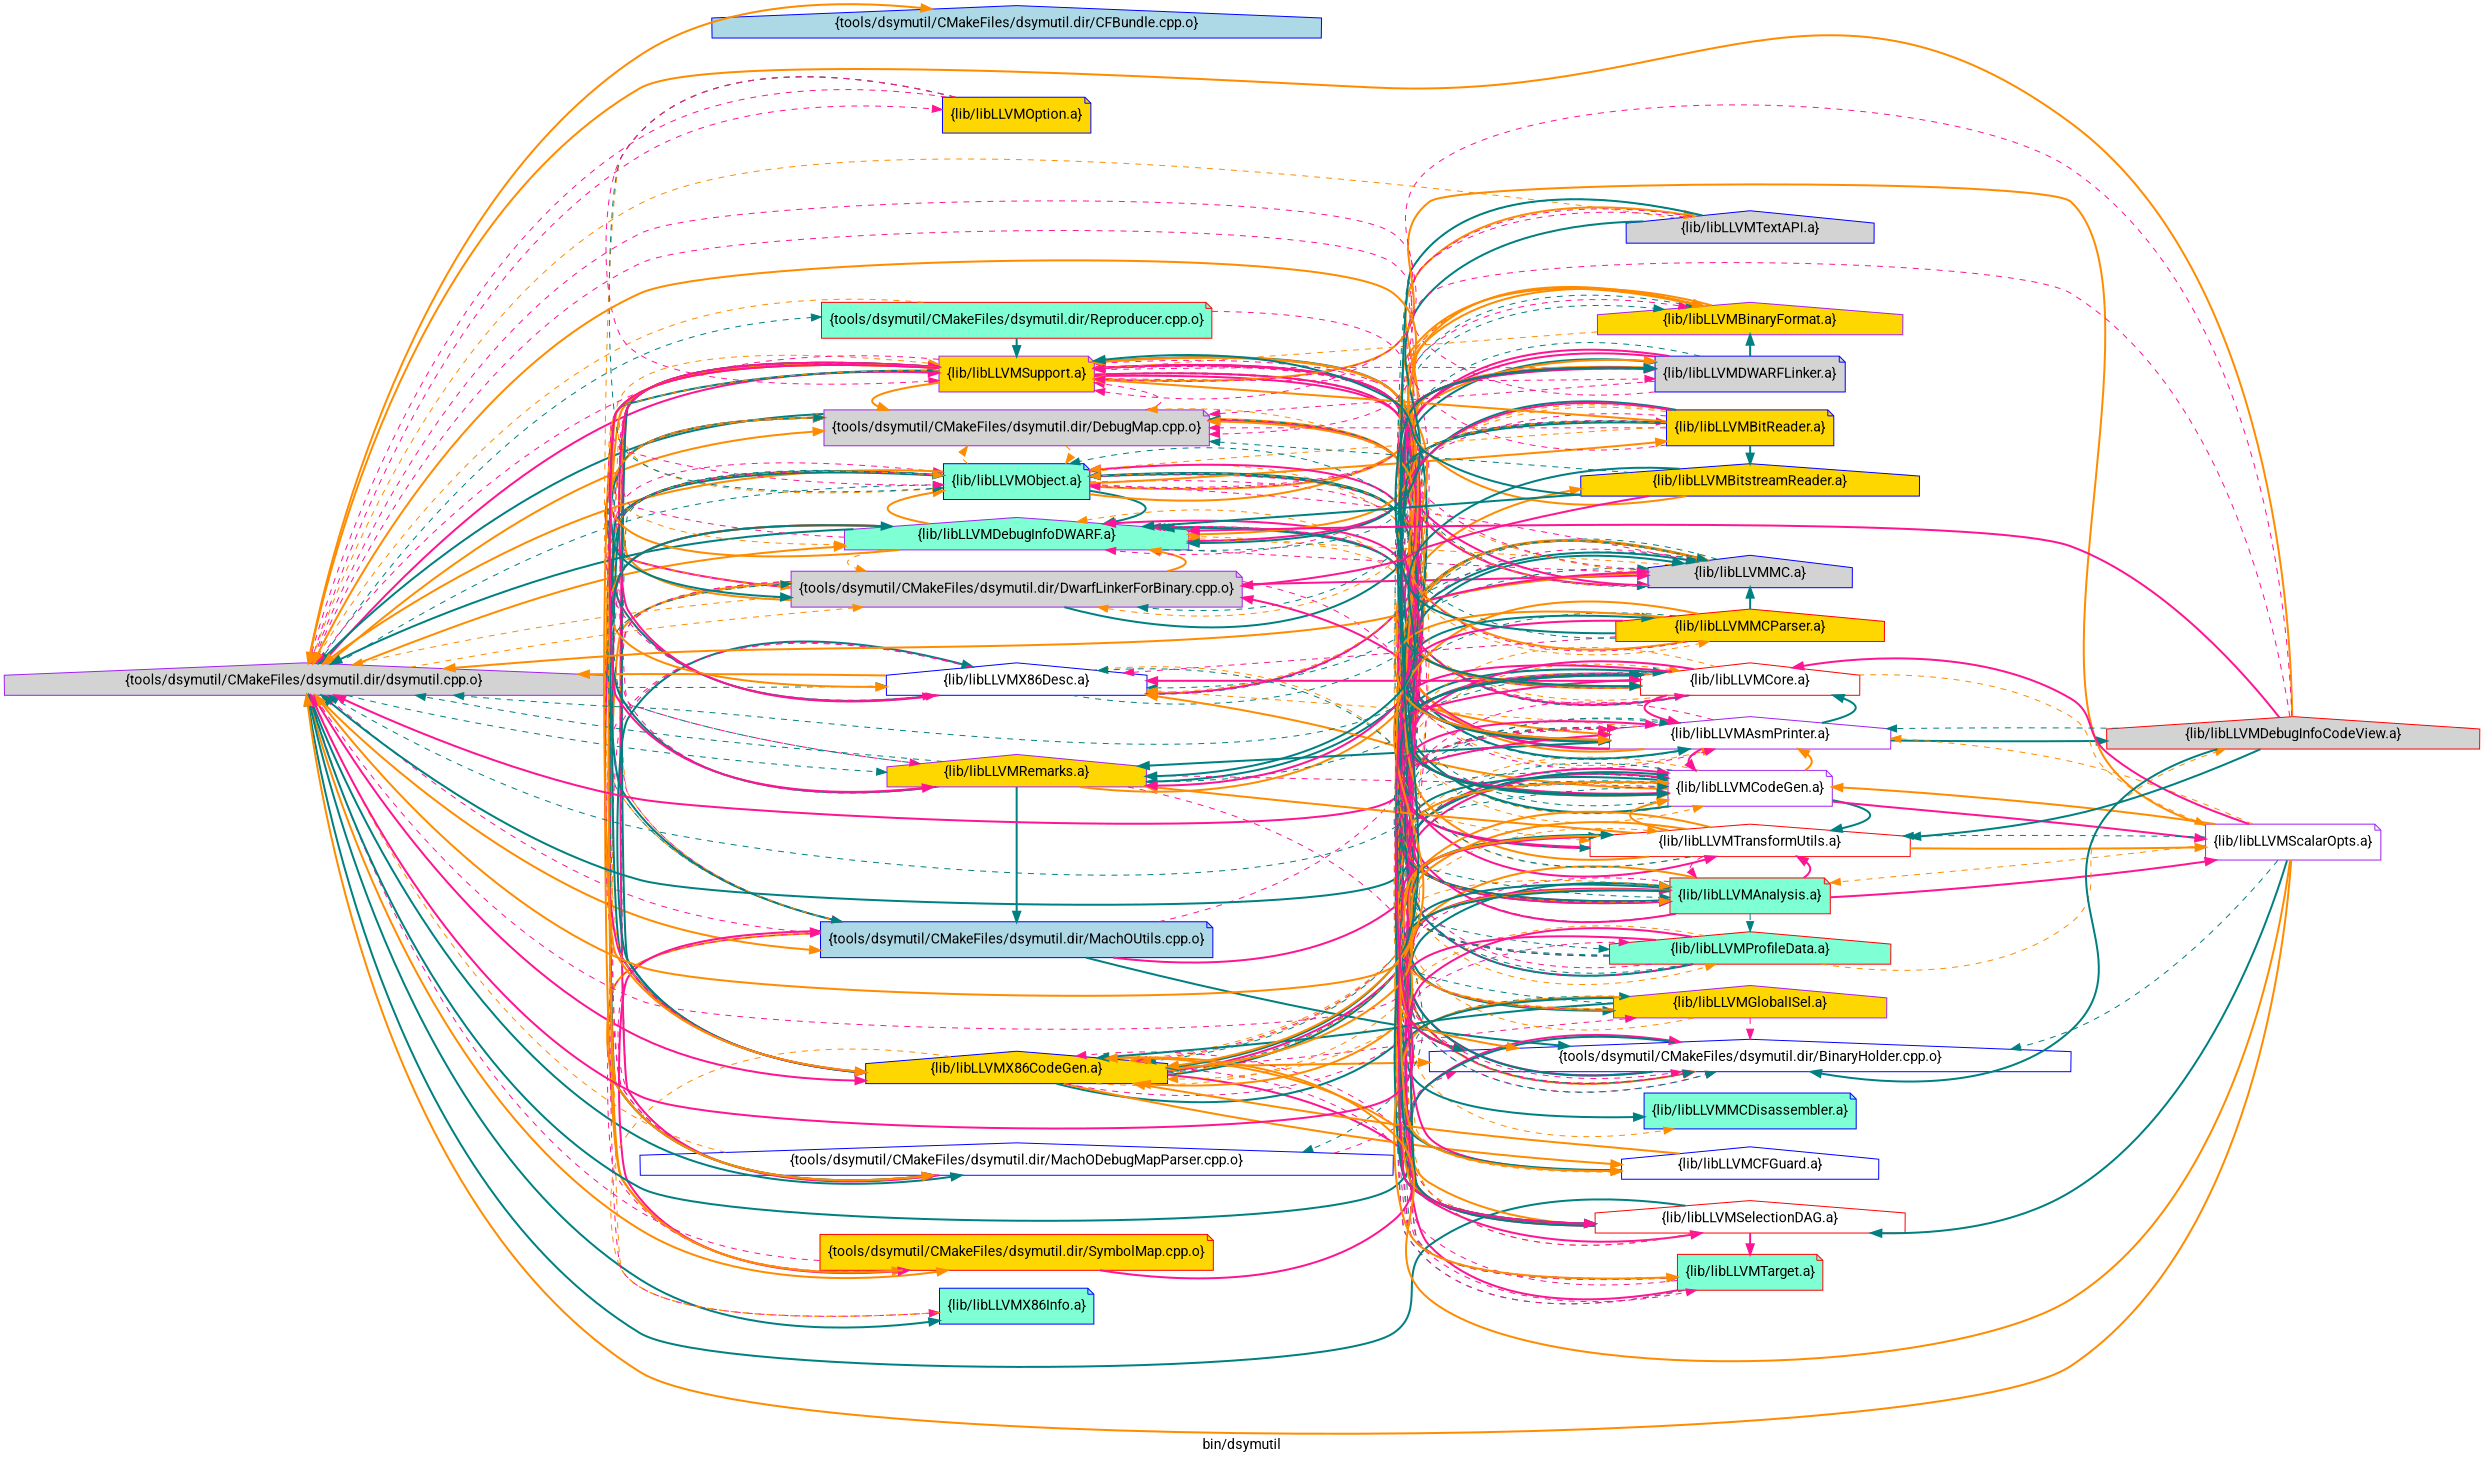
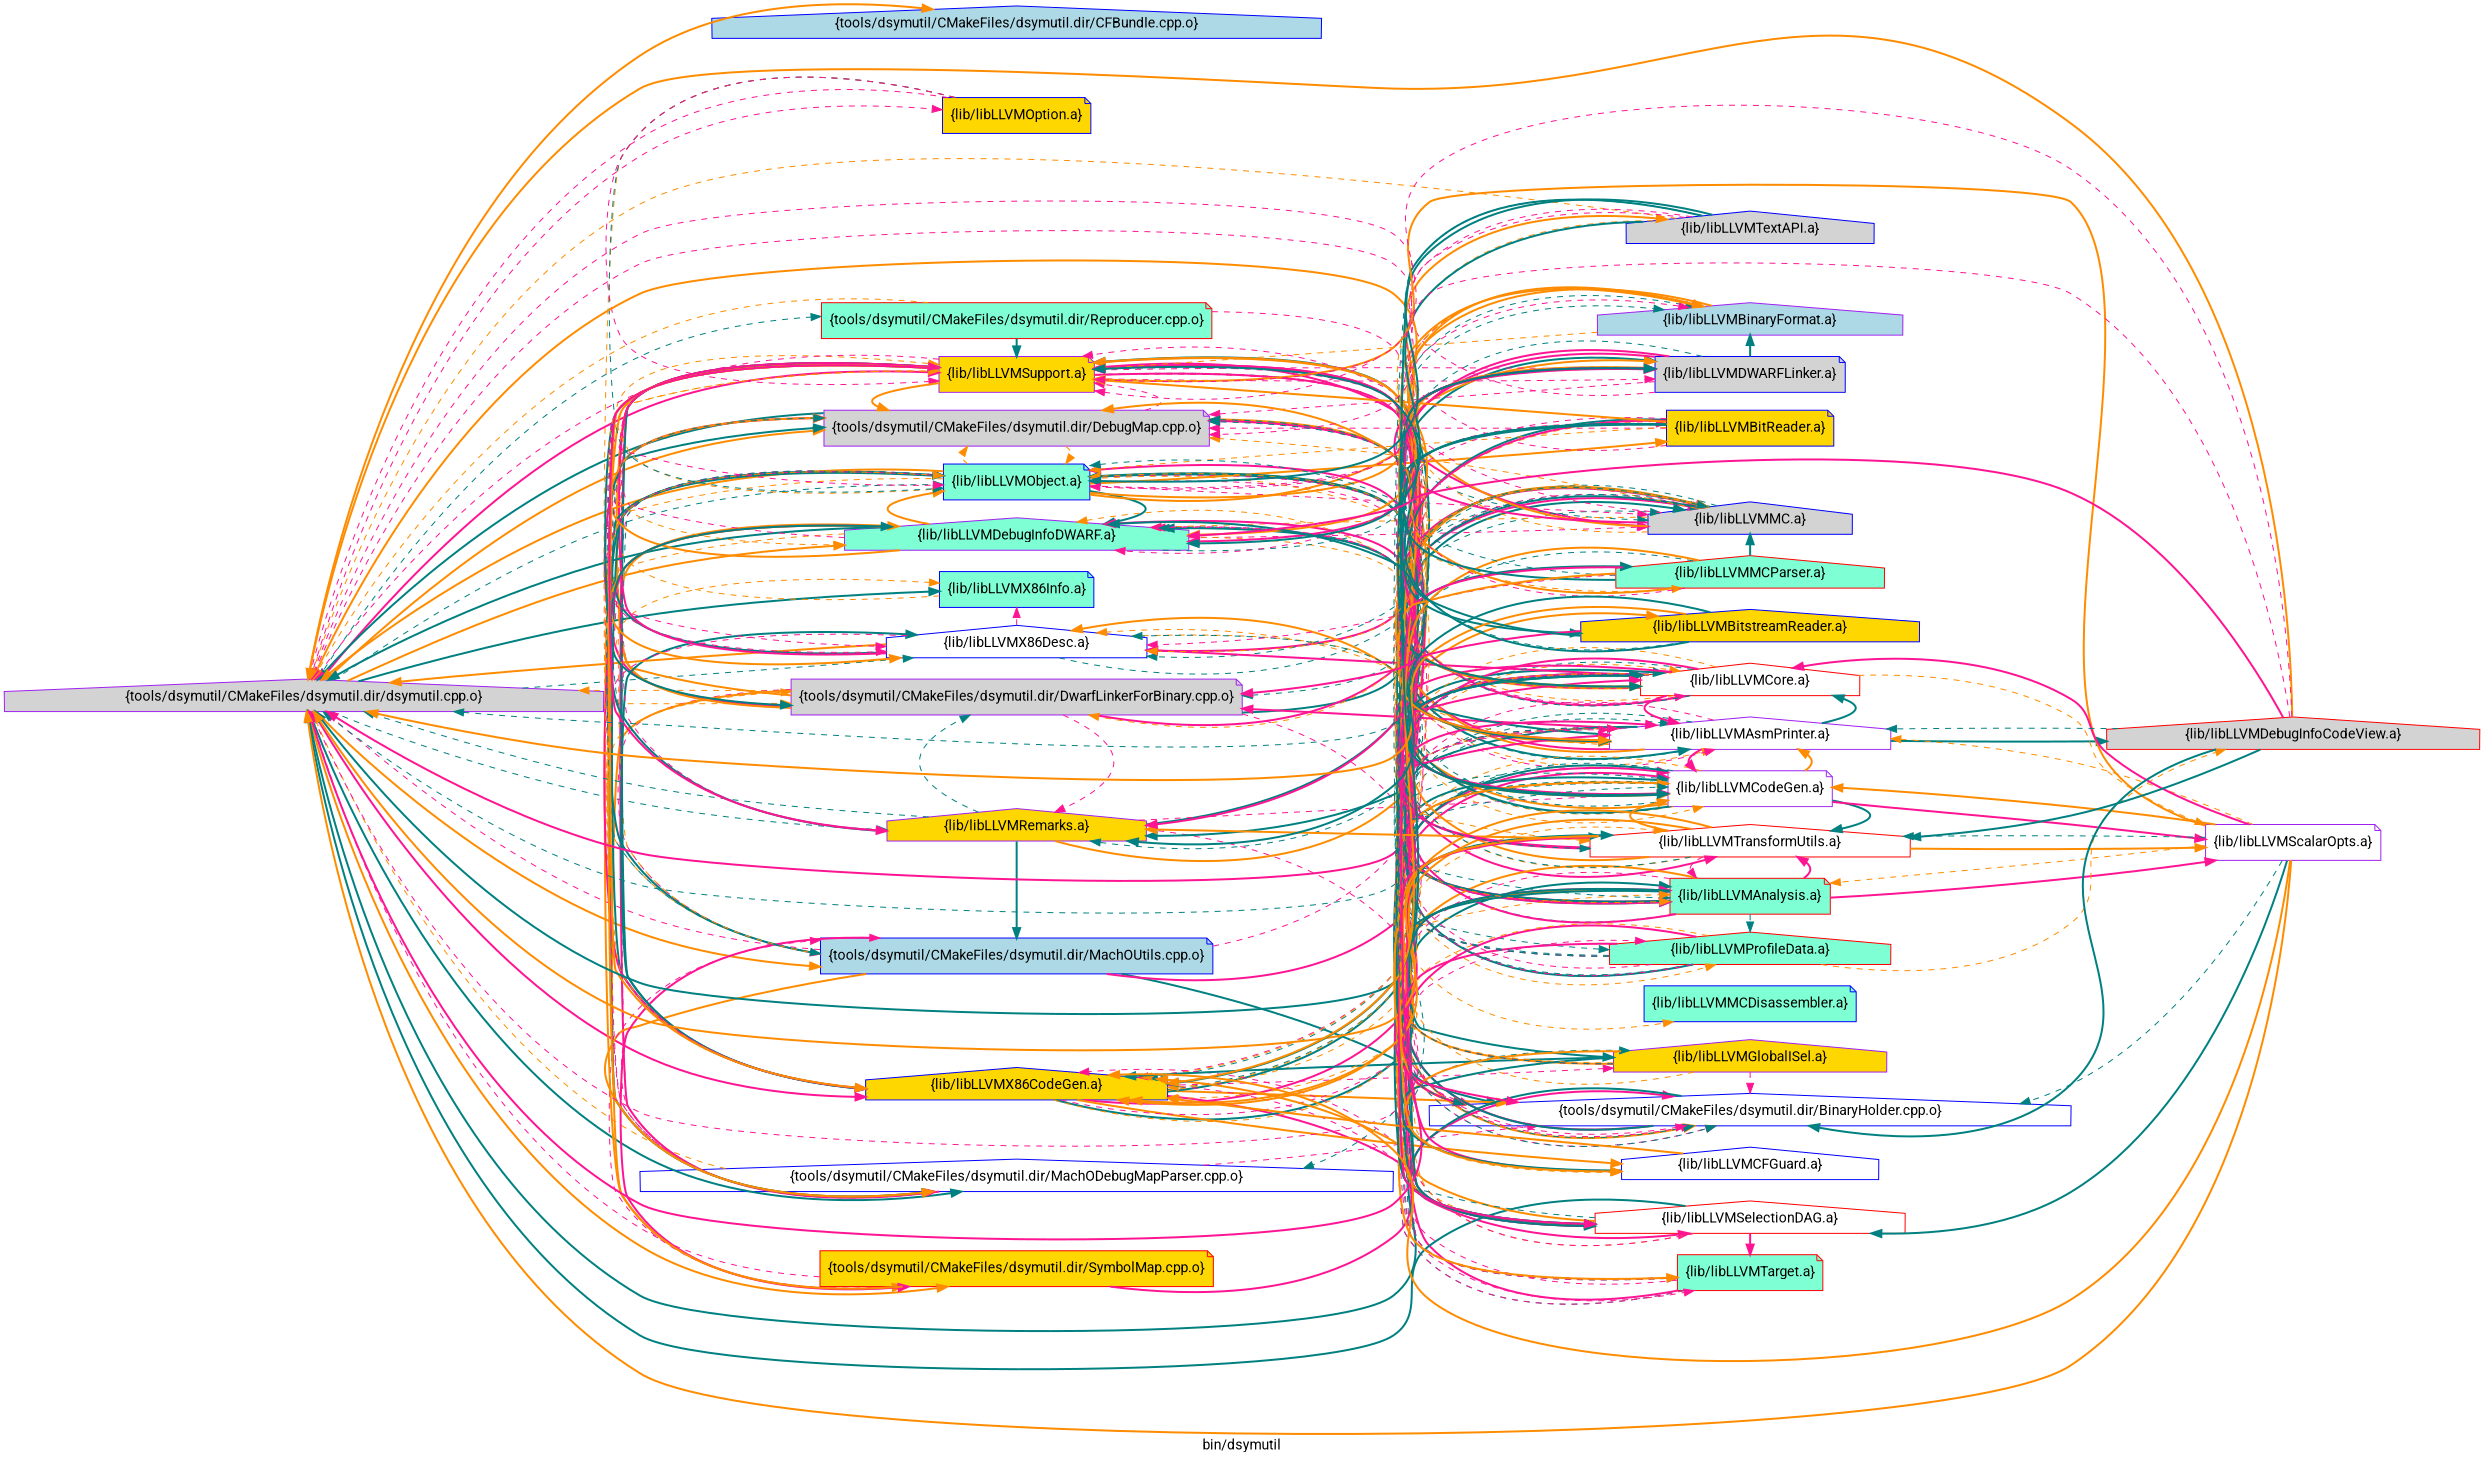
(1750, 320) -> (1750, 321)
none -> (1412, 350)
(1411, 538) -> (1414, 456)
(1750, 627) -> (1750, 574)
(1396, 891) -> (1407, 918)
